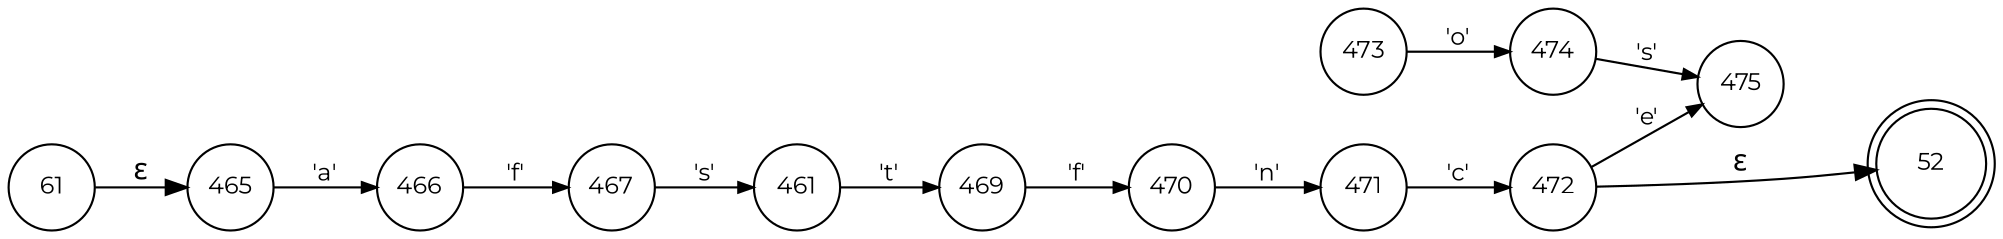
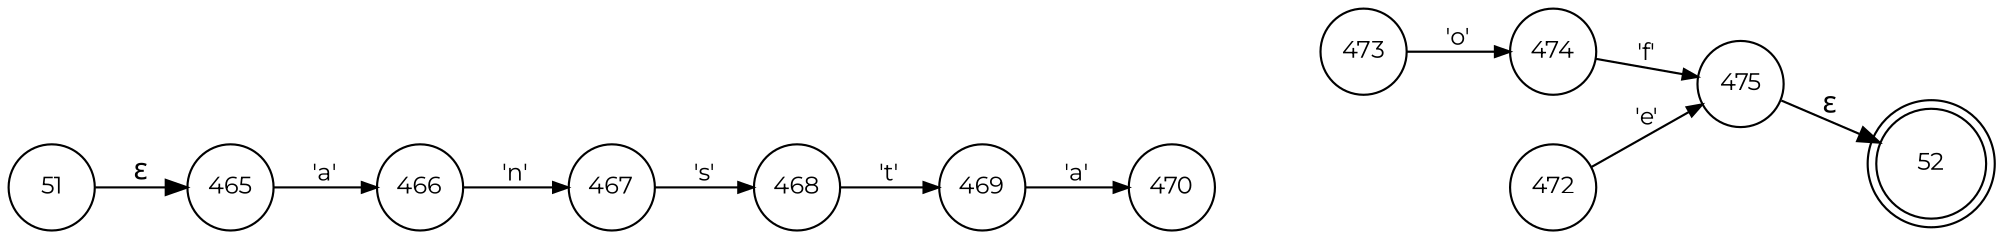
(1647, 54) -> (1647, 54)
(516, 174) -> (516, 174)
(1077, 174) -> (1077, 174)
(1726, 182) -> (1820, 117)
(52, 187) -> (52, 187)
(797, 187) -> (797, 187)
(1364, 187) -> none
